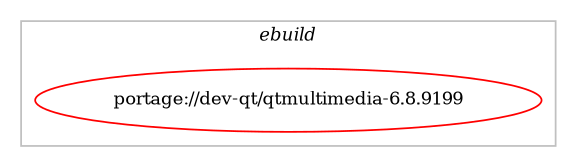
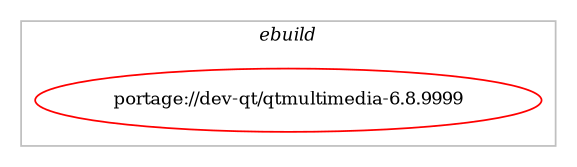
(288, 100) -> (288, 100)
